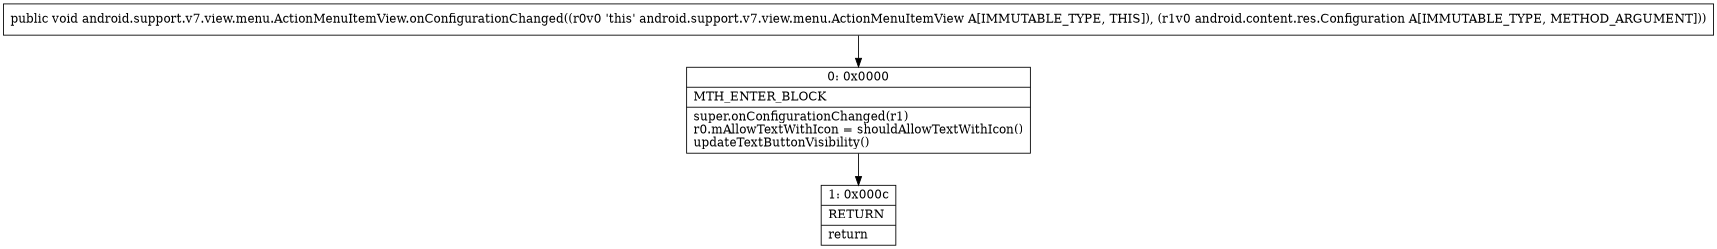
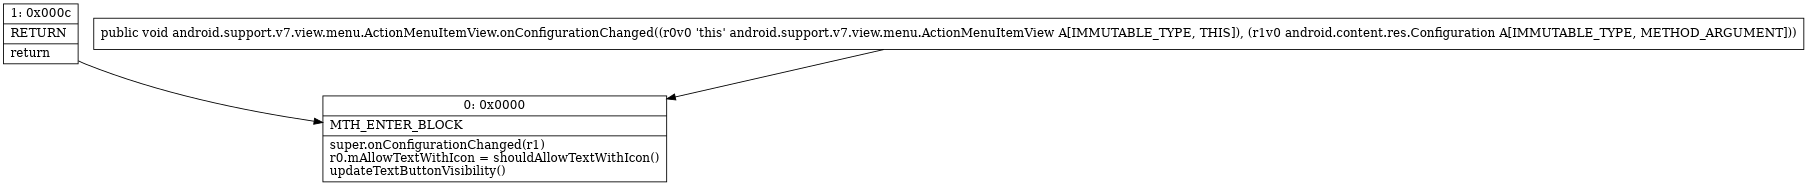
(859, 165) -> (194, 98)
